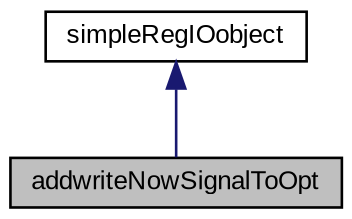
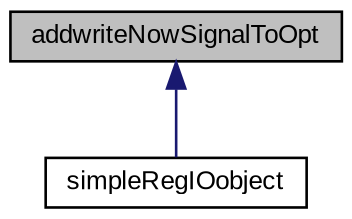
(176, 123) -> (176, 123)
